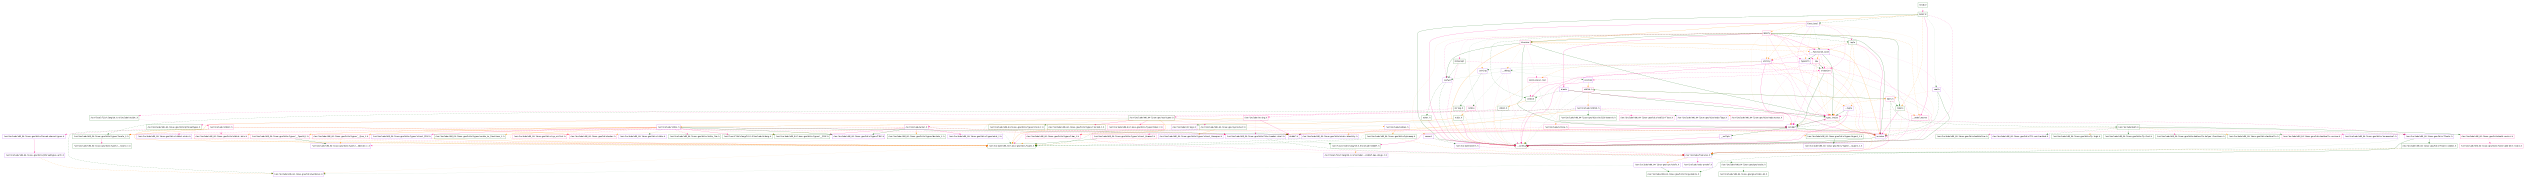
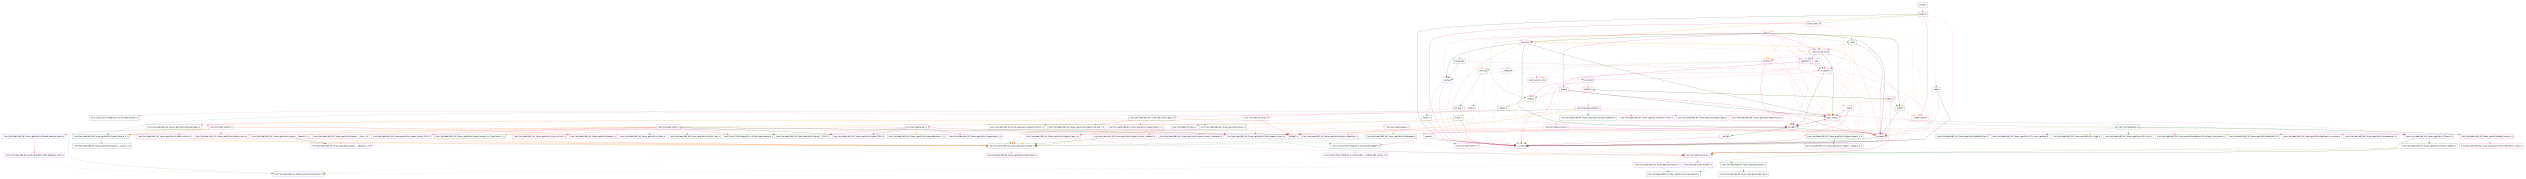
none -> (1011, 155)
